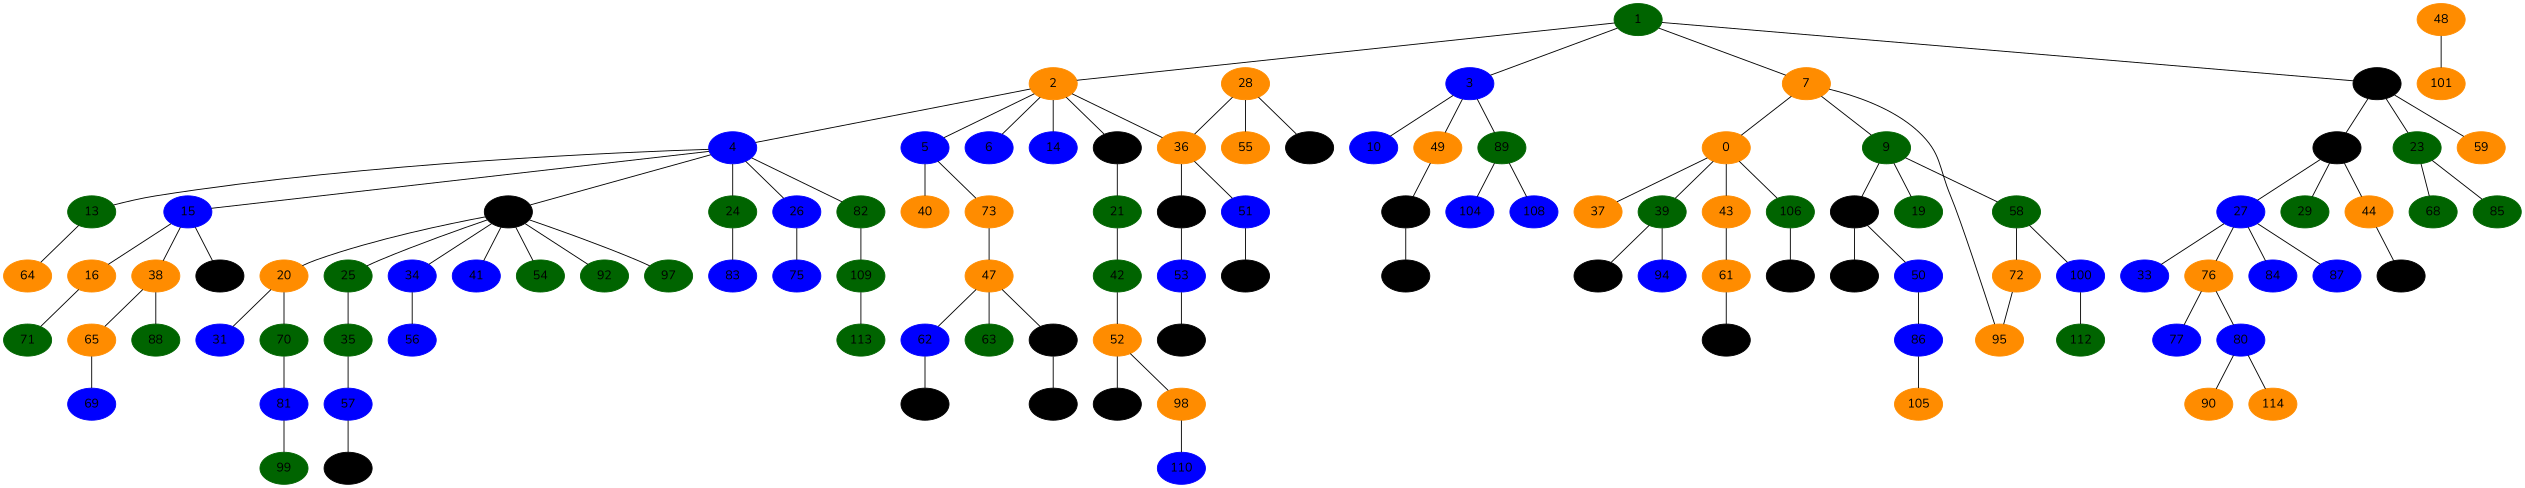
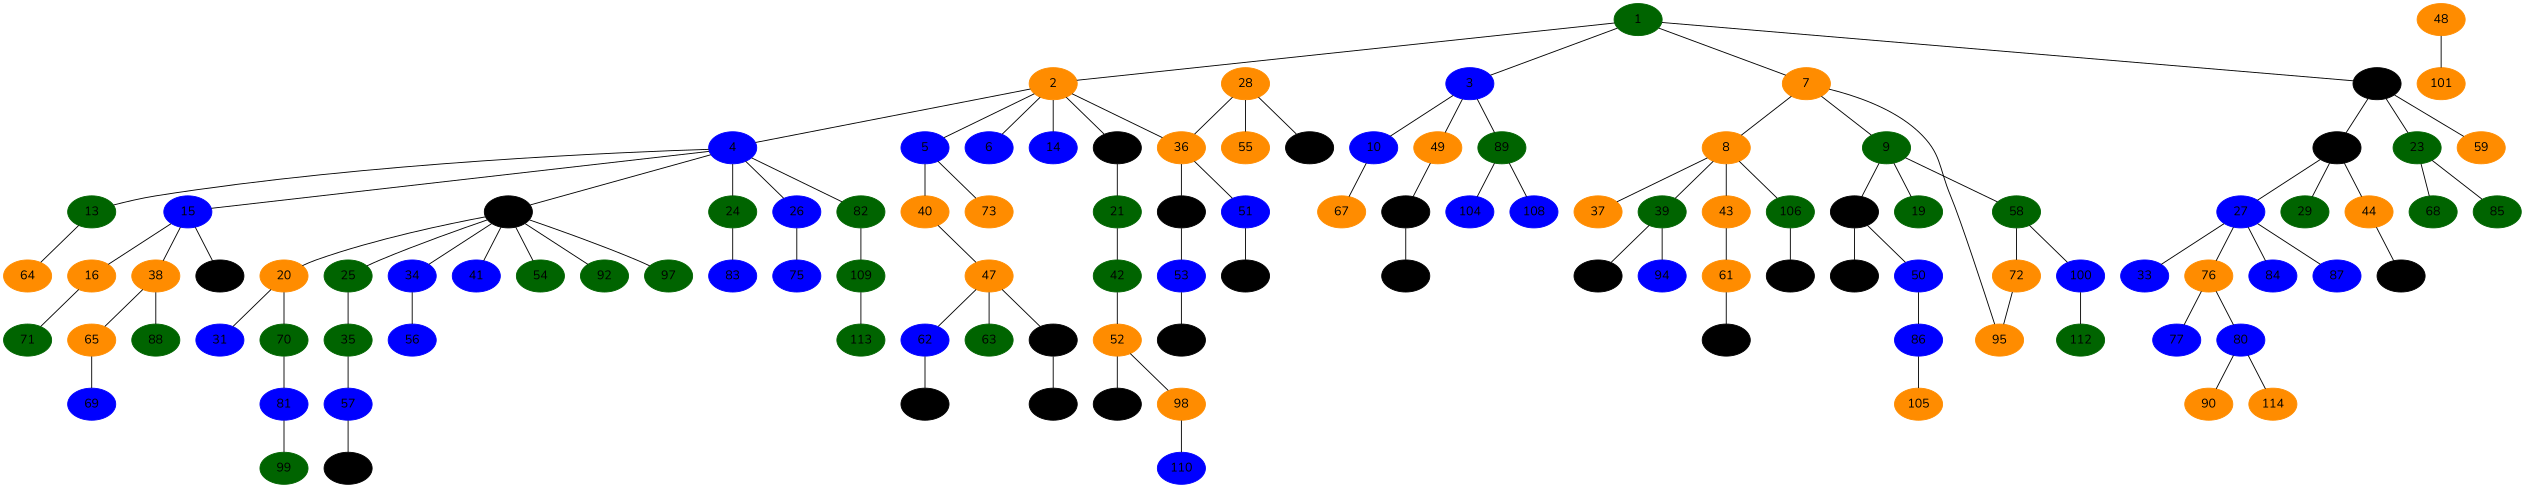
(1726, 148) -> (1726, 148)
none -> (1342, 212)
(989, 244) -> (957, 244)
